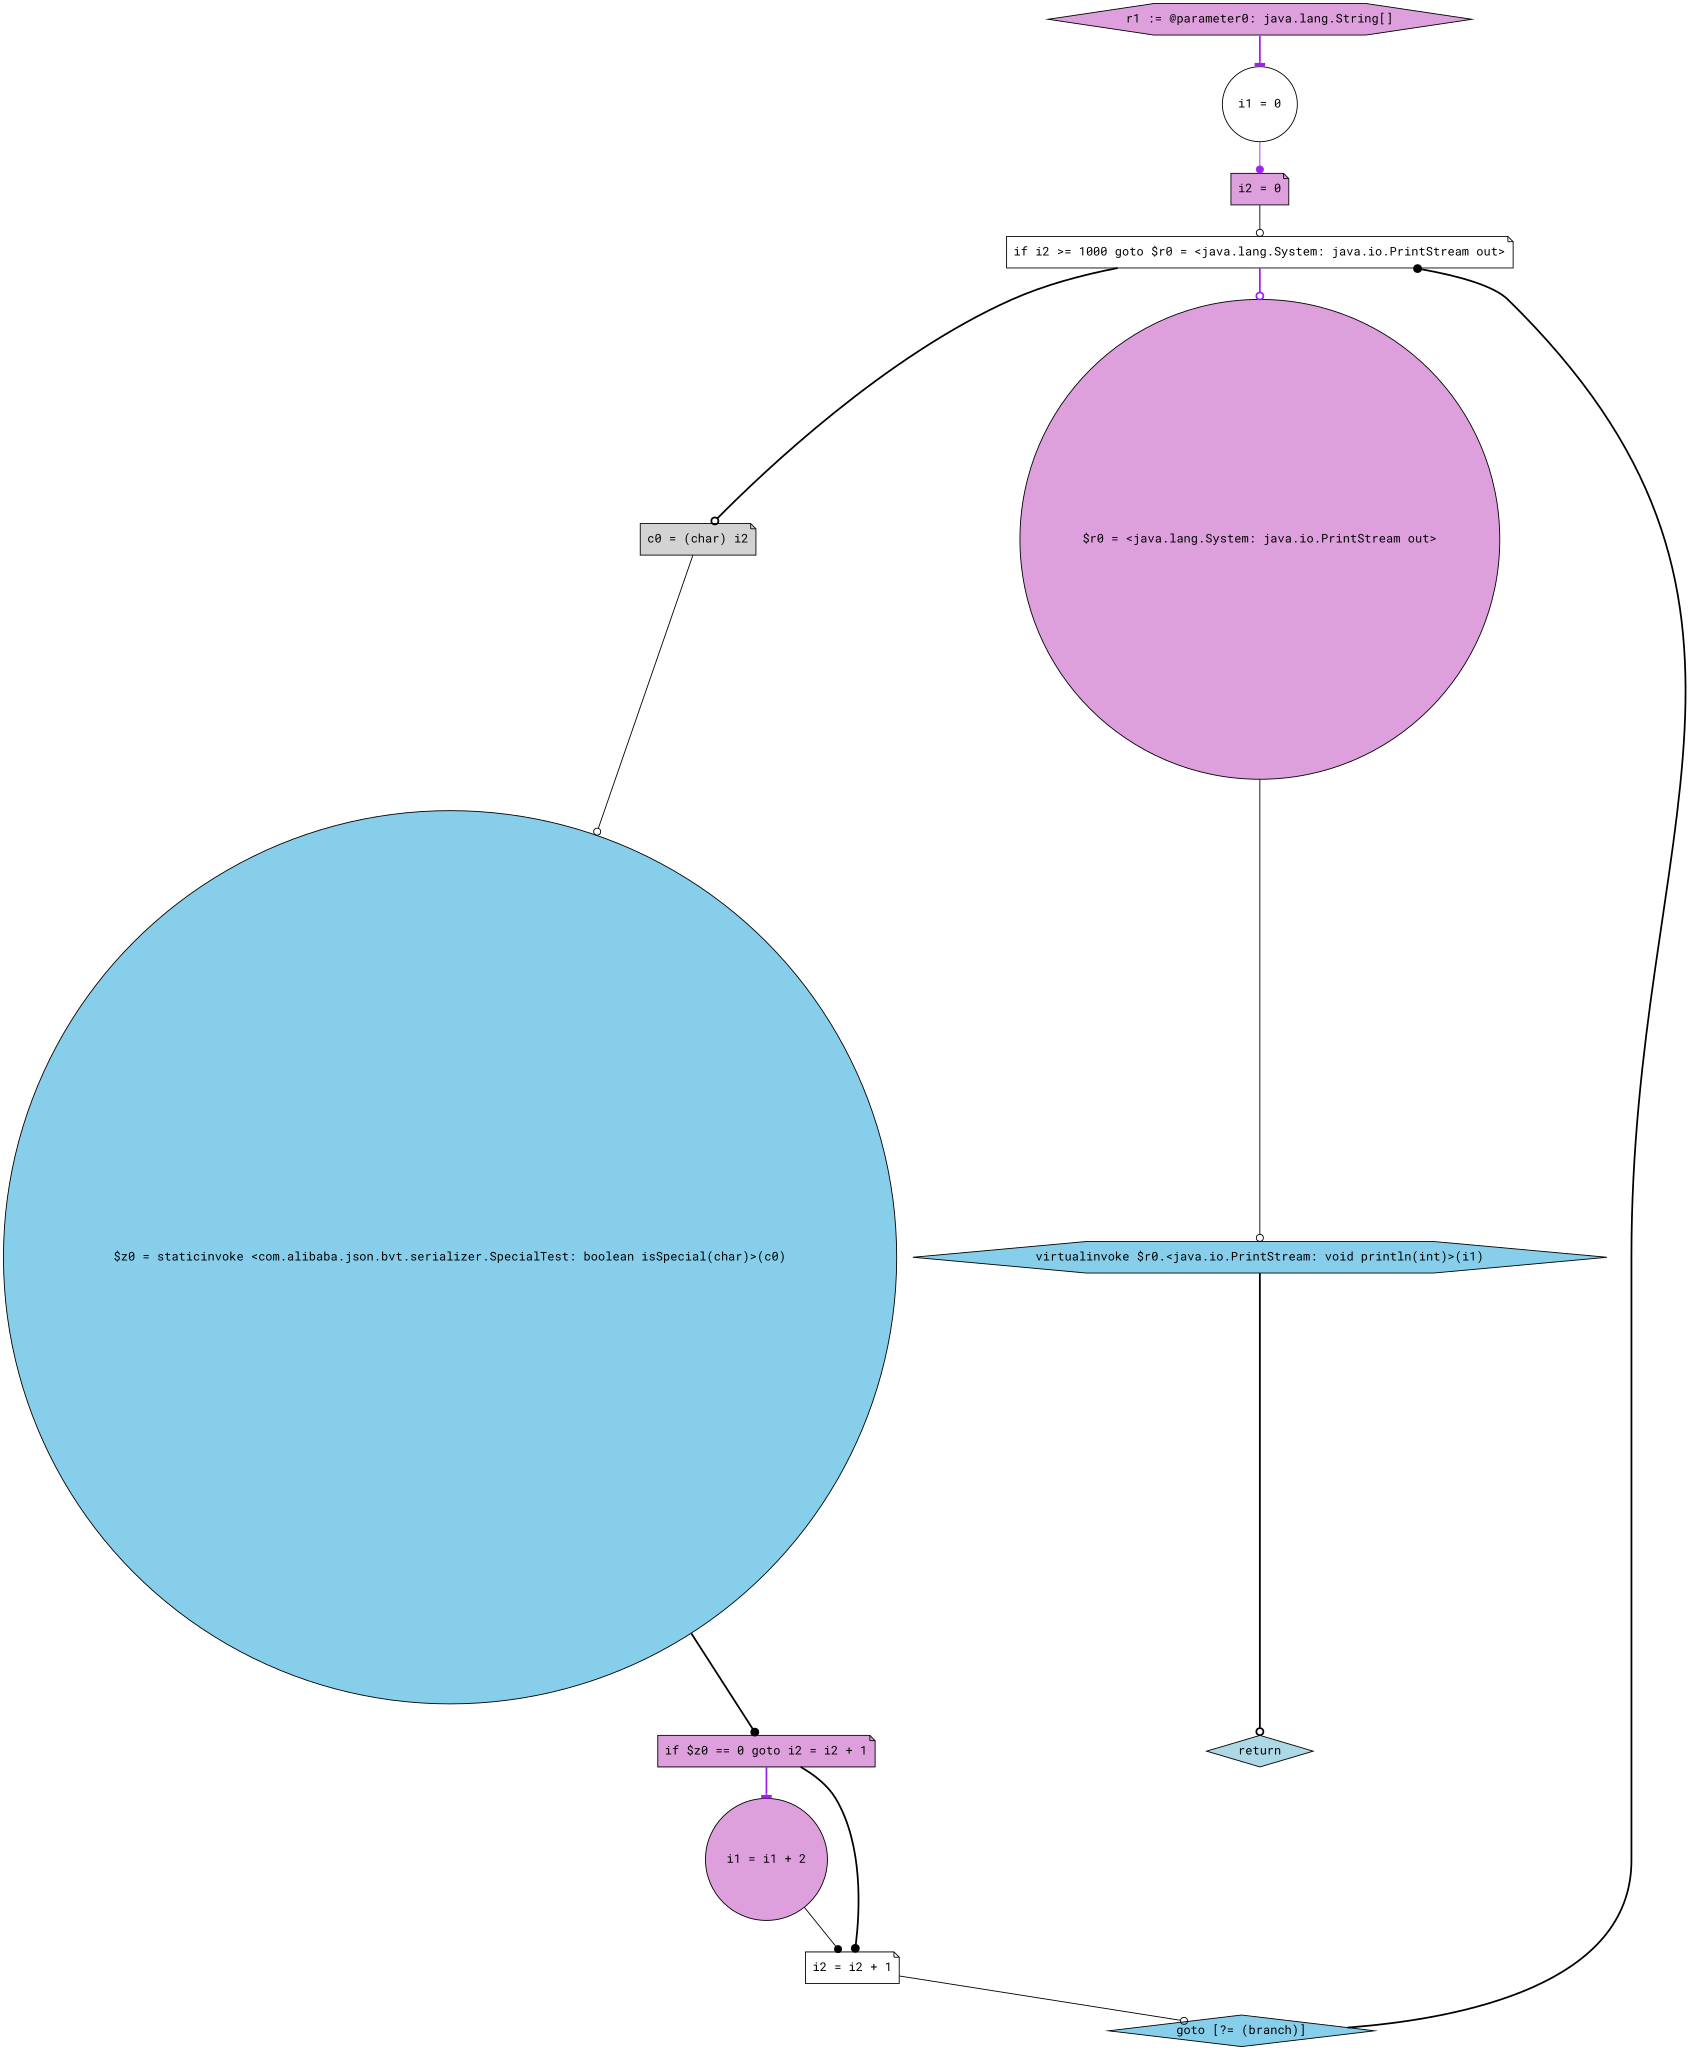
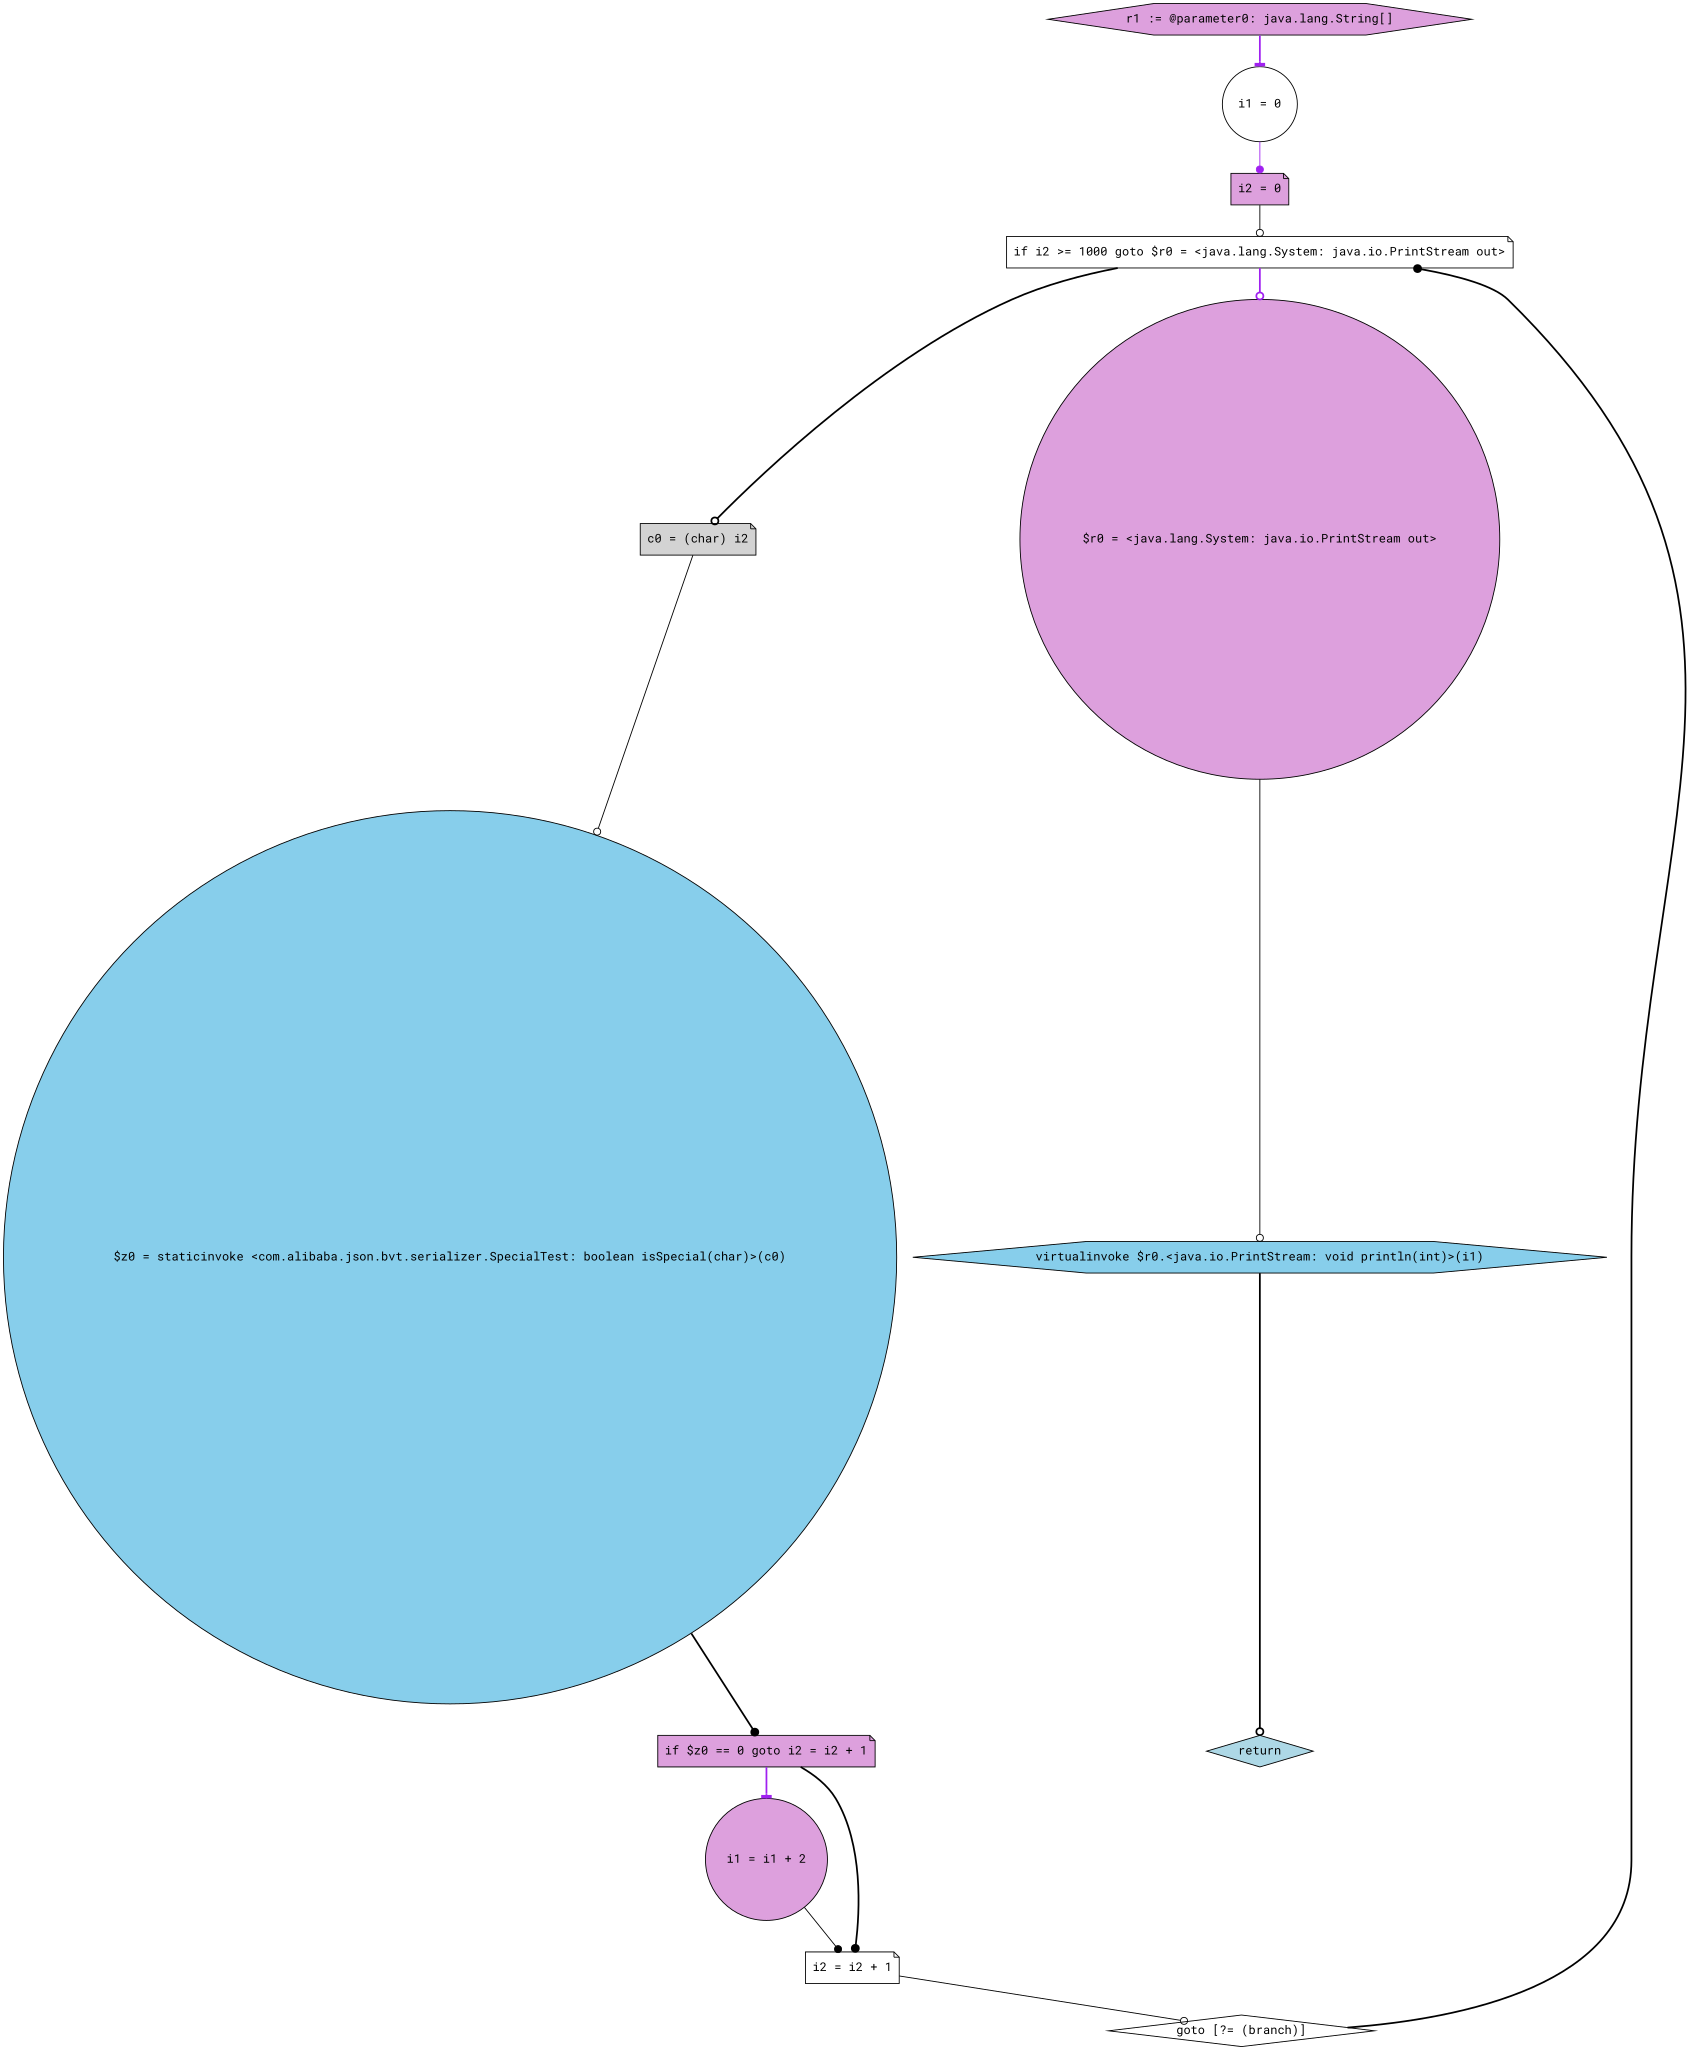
(1241, 2031) -> (1241, 2031)
